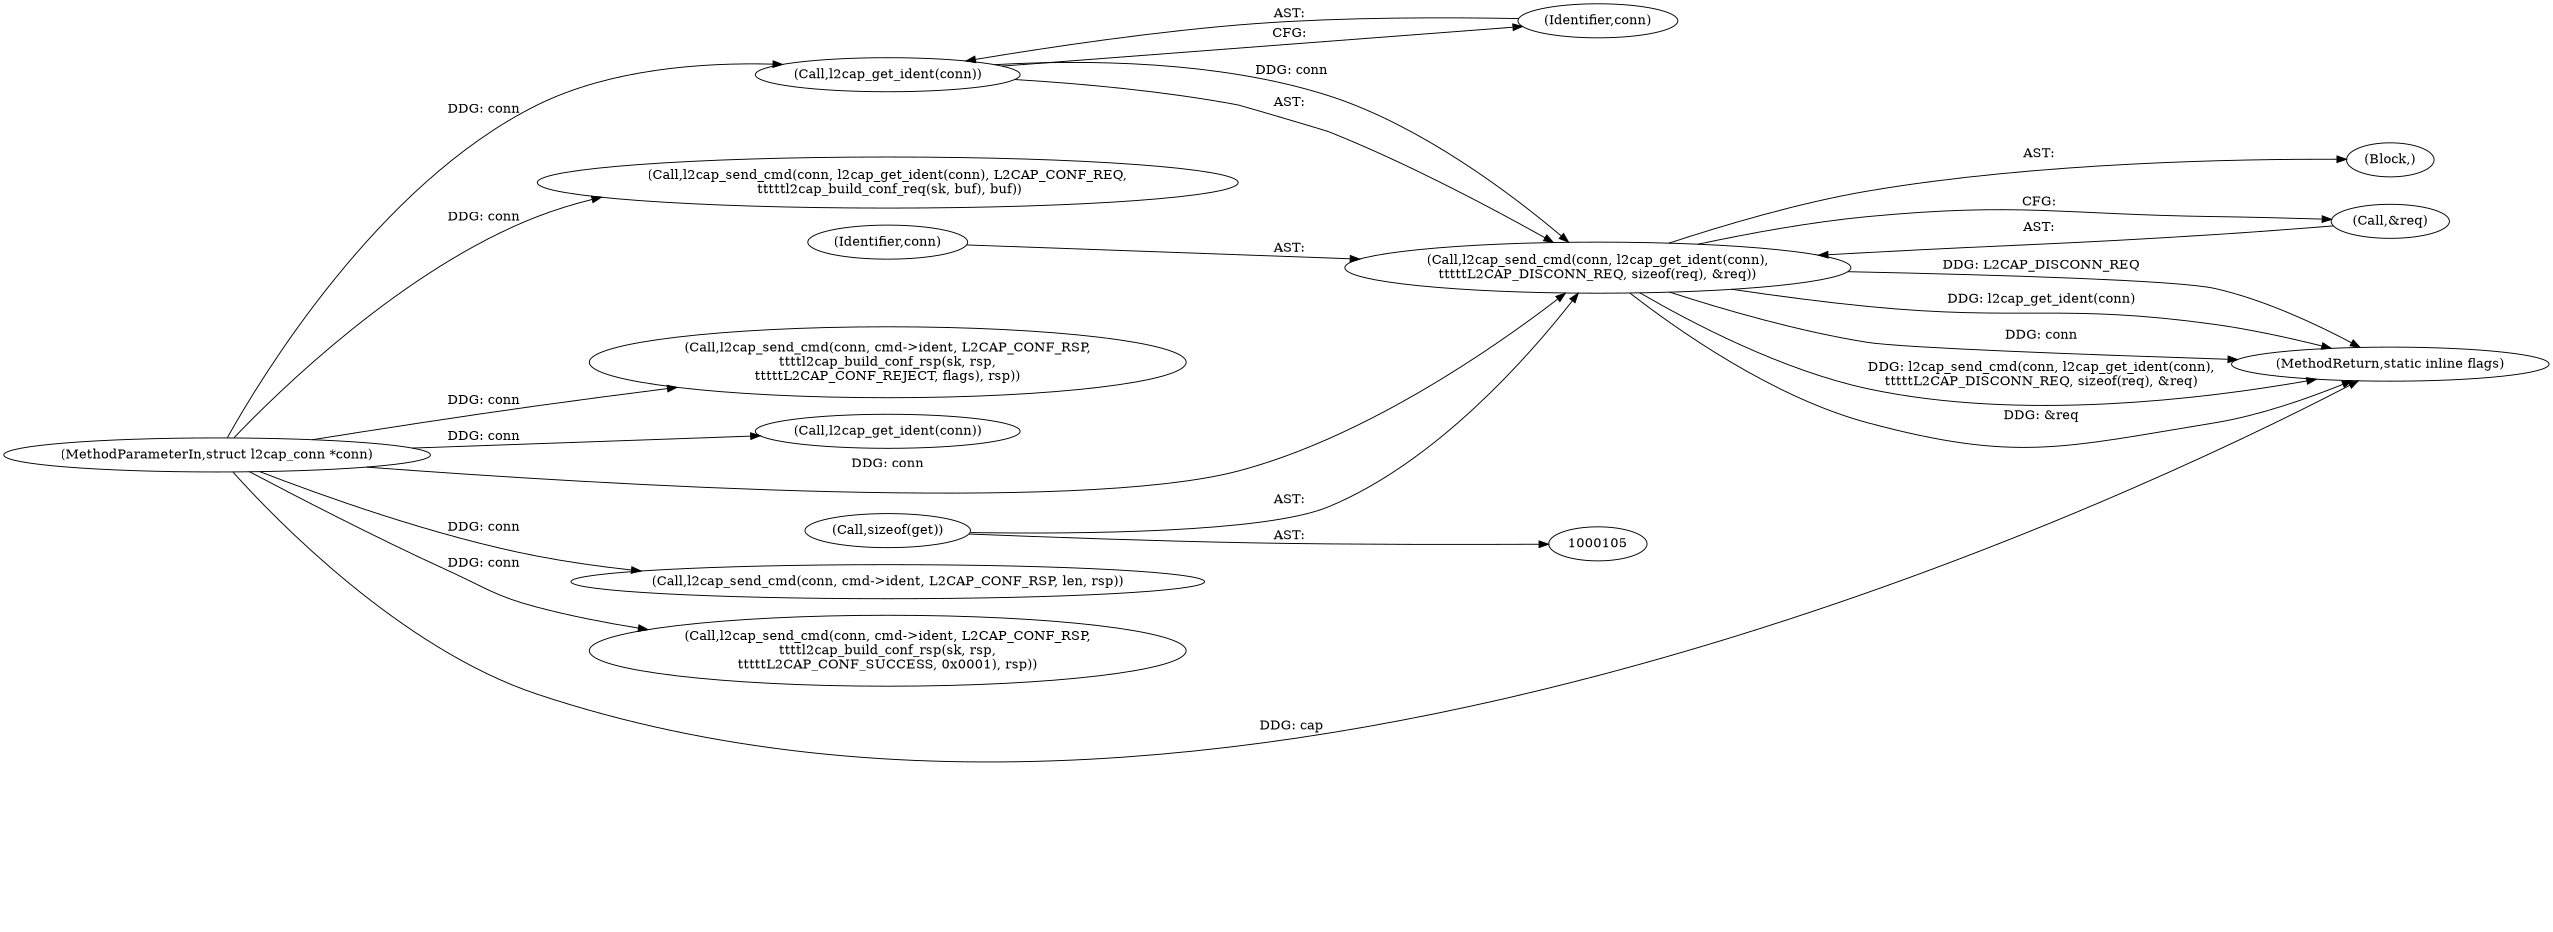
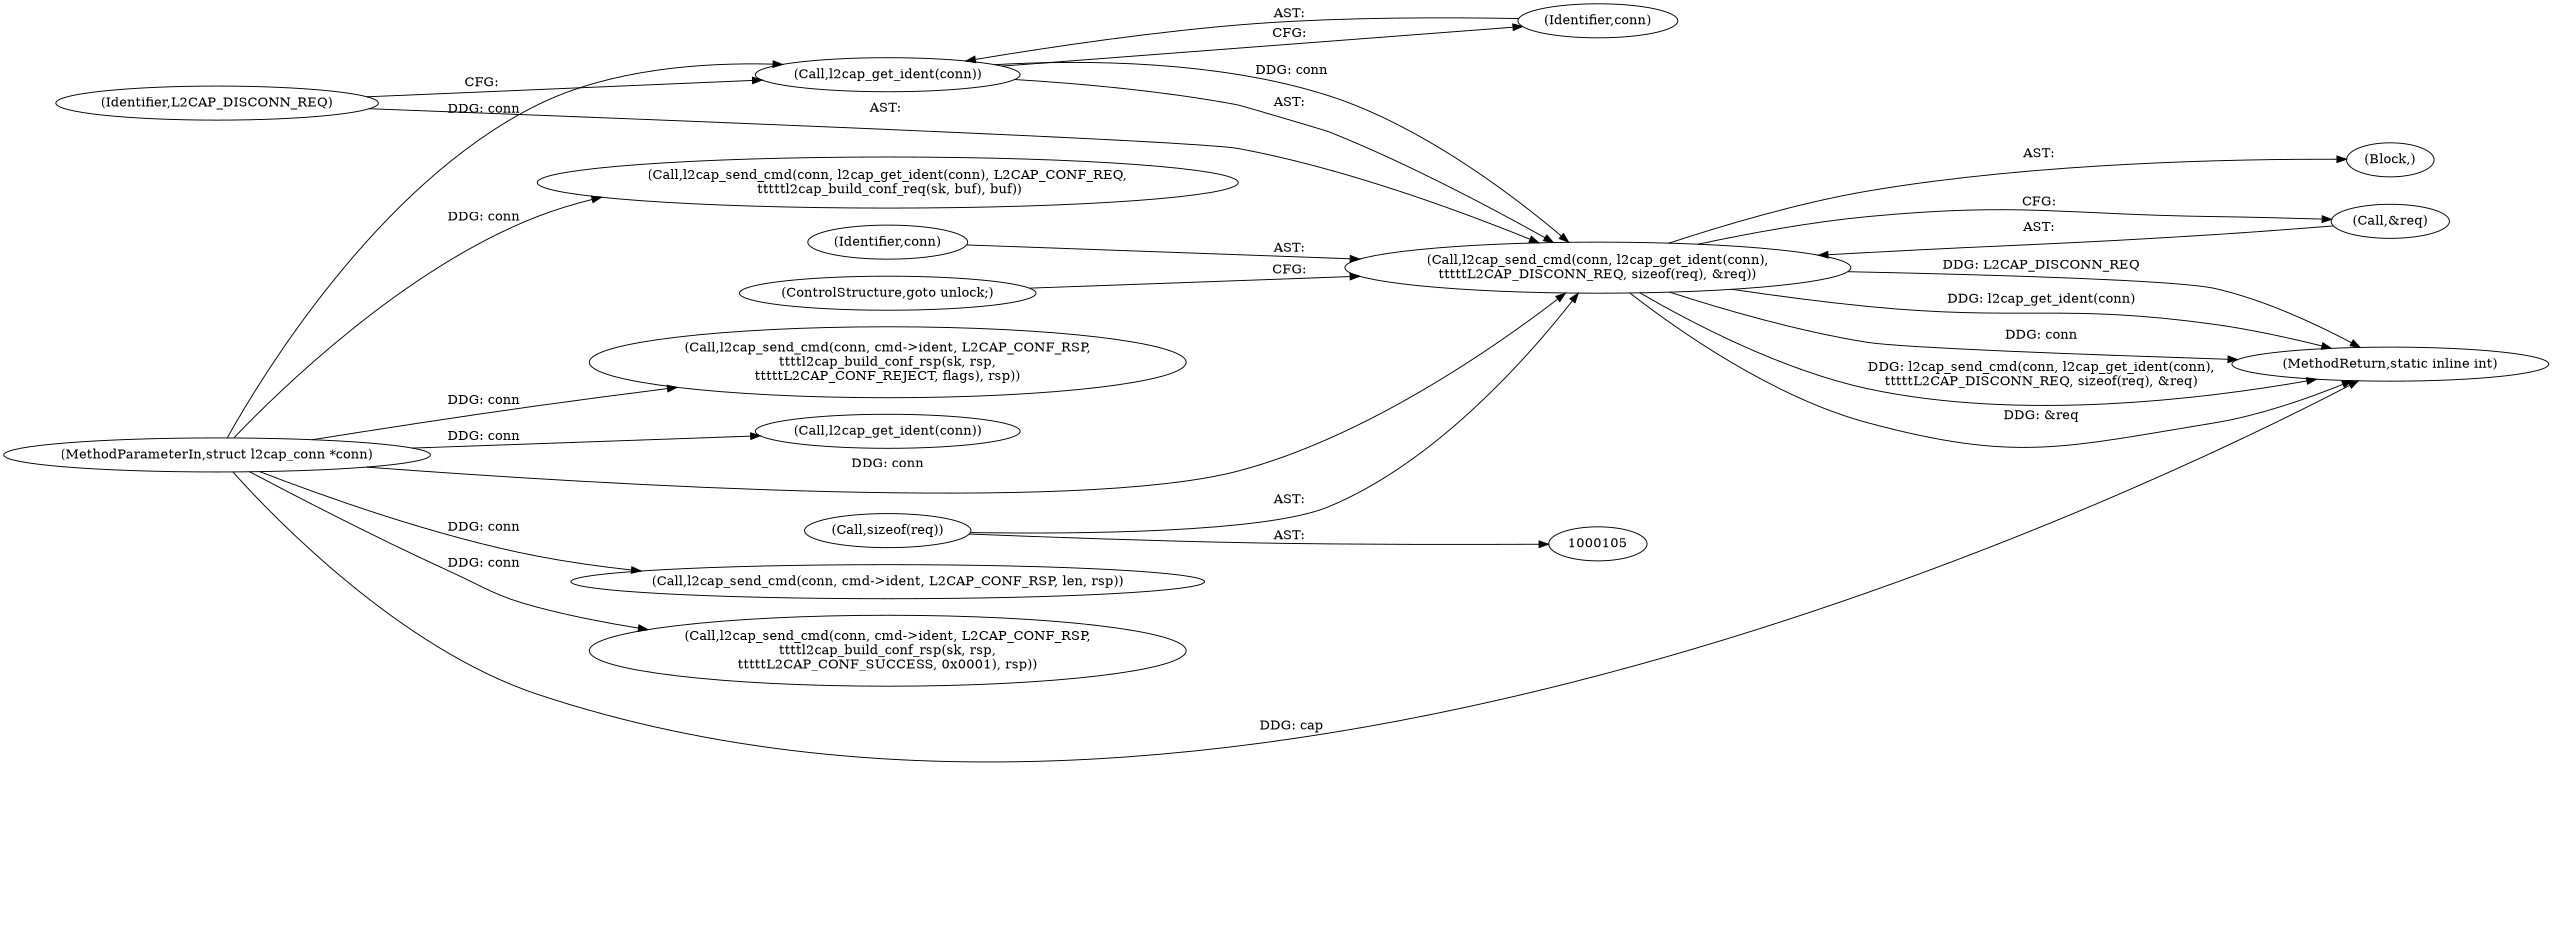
none -> (217, 103)
none -> (888, 293)
(2390, 364) -> (2390, 364)
(888, 531) -> (888, 531)
